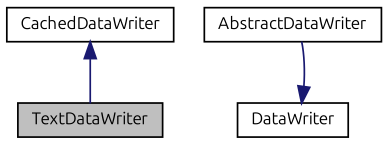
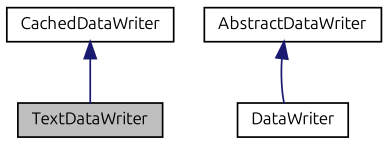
(304, 64) -> (282, 81)
